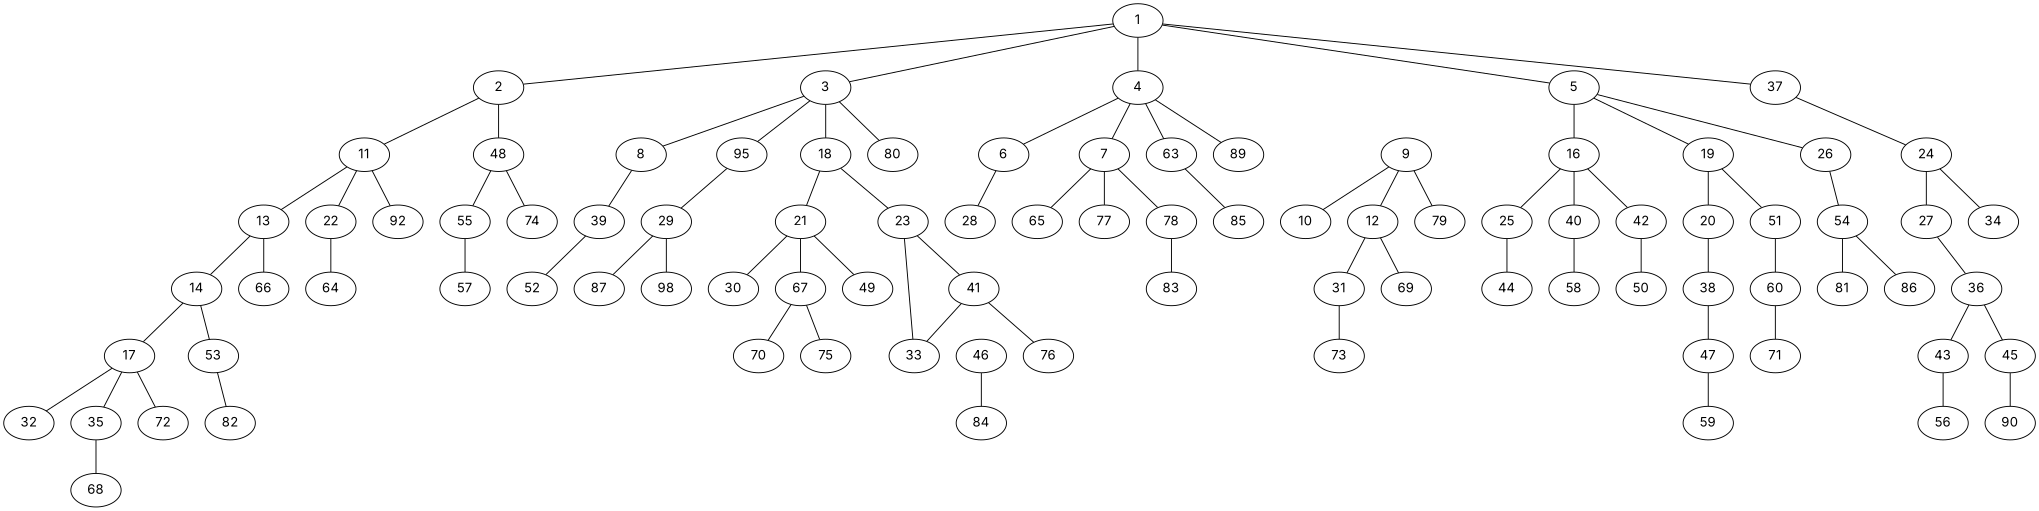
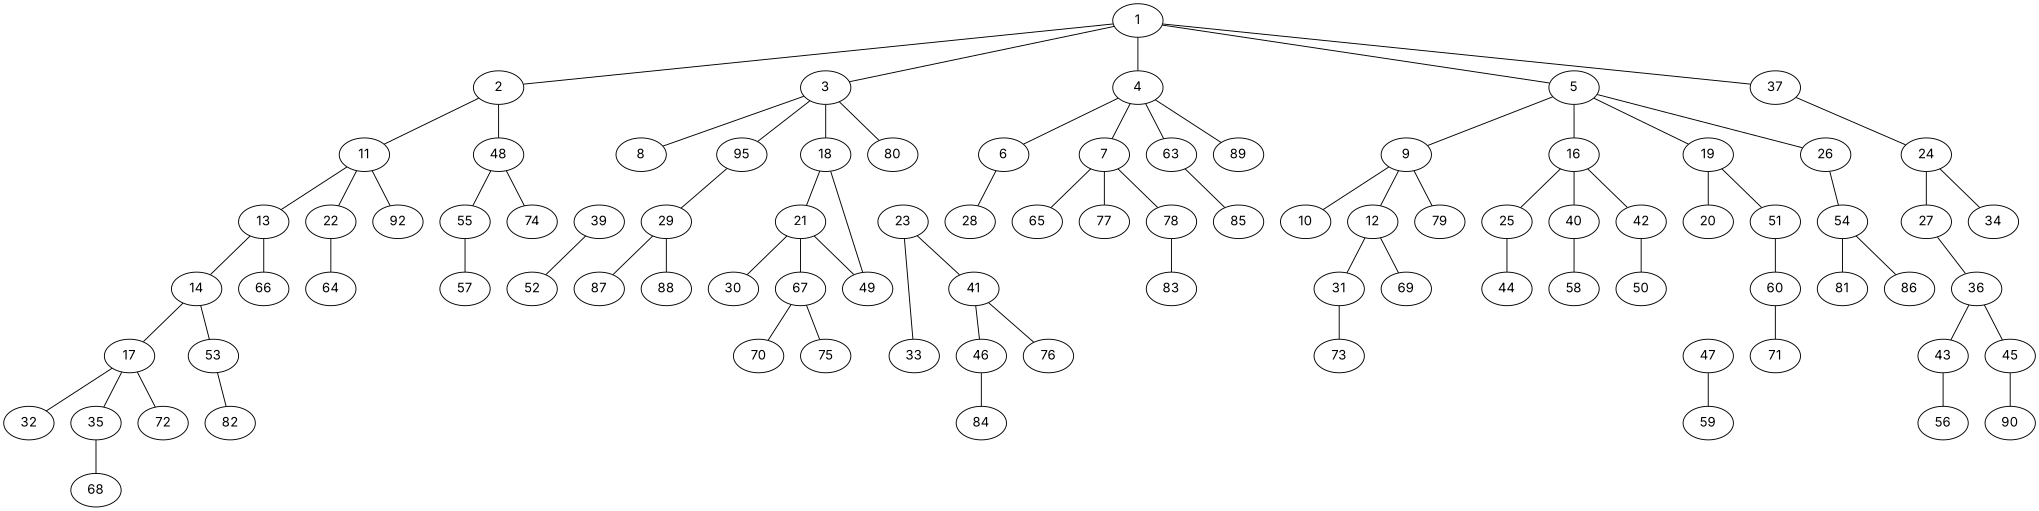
none -> (1490, 121)
(620, 188) -> none
(865, 188) -> (847, 222)
(666, 289) -> (666, 289)
(1708, 289) -> none
(944, 322) -> (978, 323)
